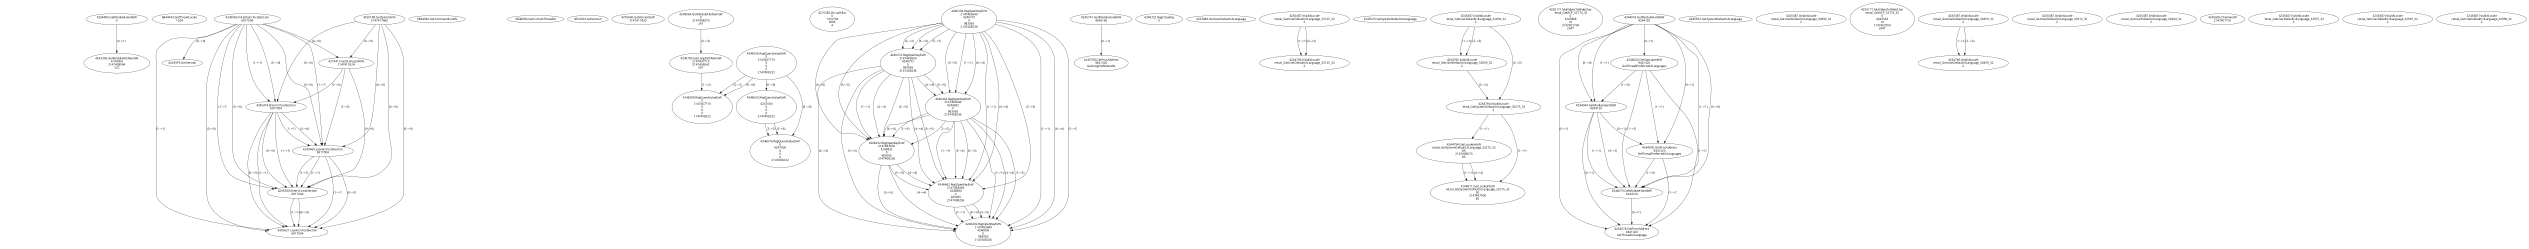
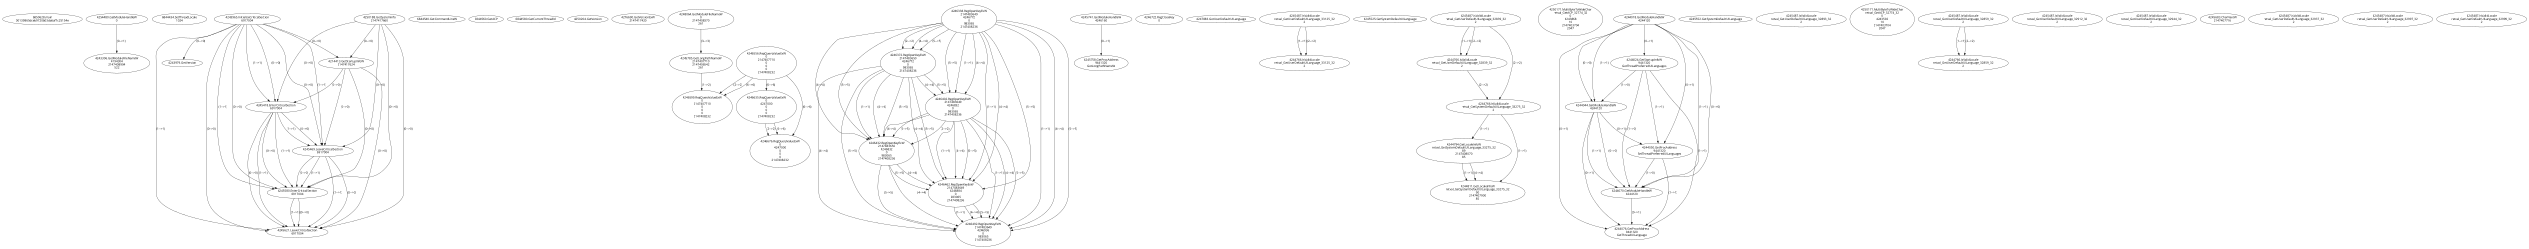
none -> (42, 19)
none -> (486, 19)
(832, 19) -> none
none -> (374, 154)
